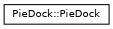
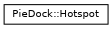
(57, 14) -> (56, 14)
